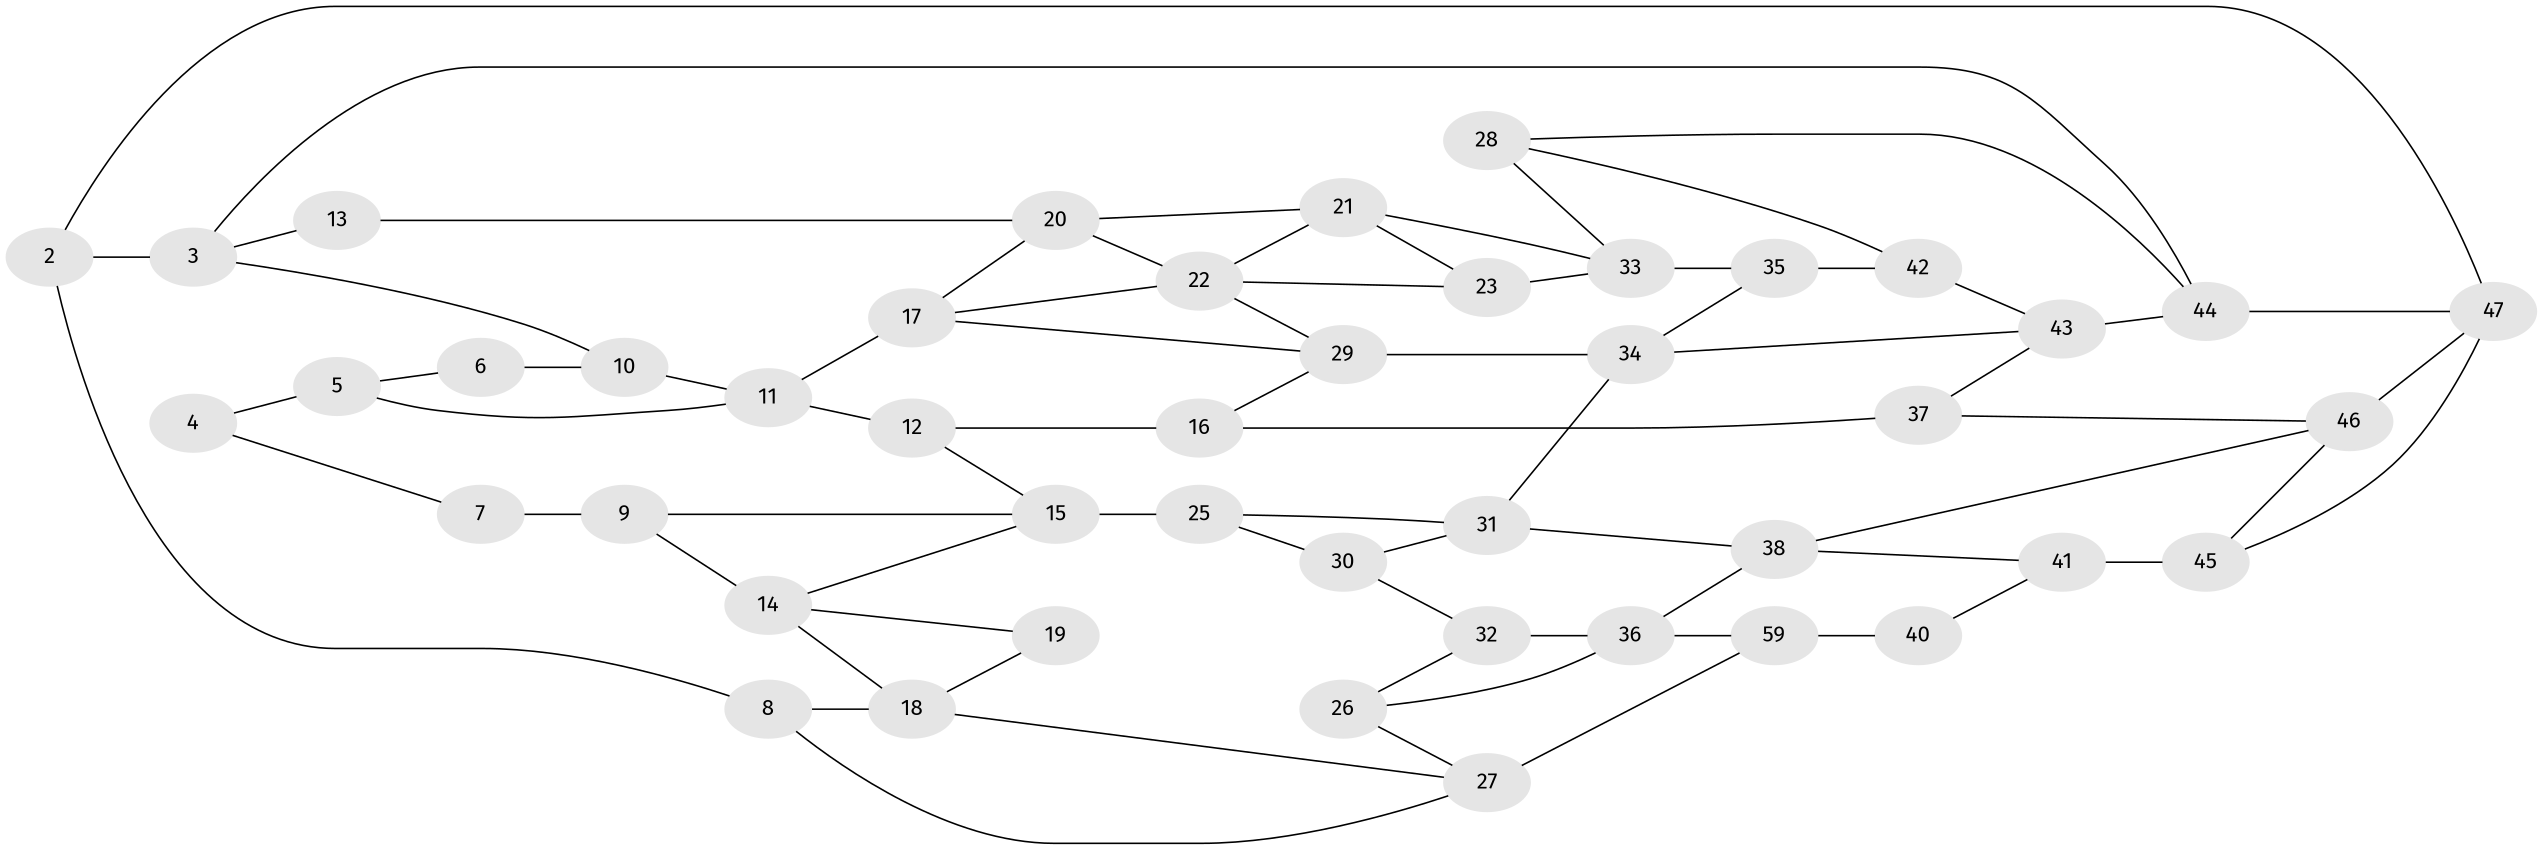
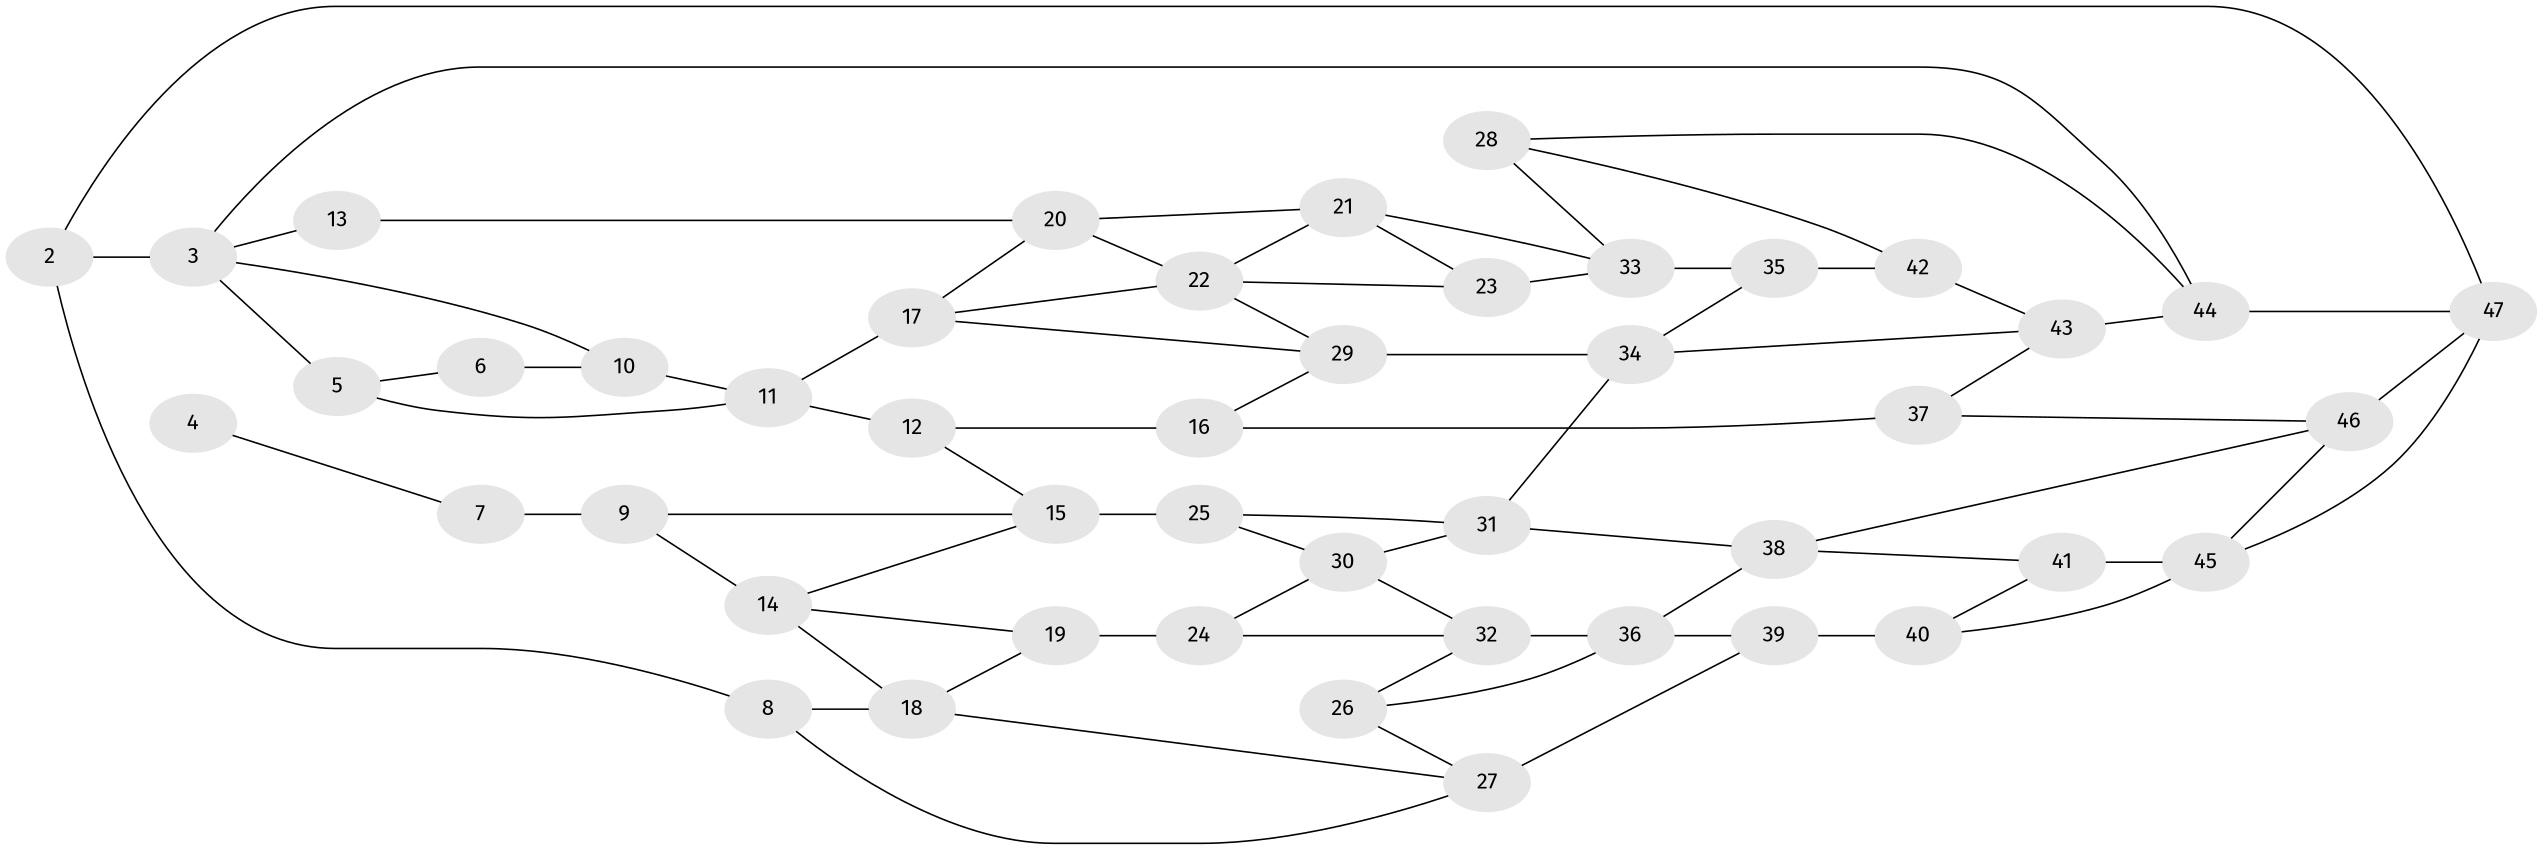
(265, 405) -> (265, 322)
none -> (2069, 615)
none -> (1200, 636)
(1775, 636) -> (1775, 636)
